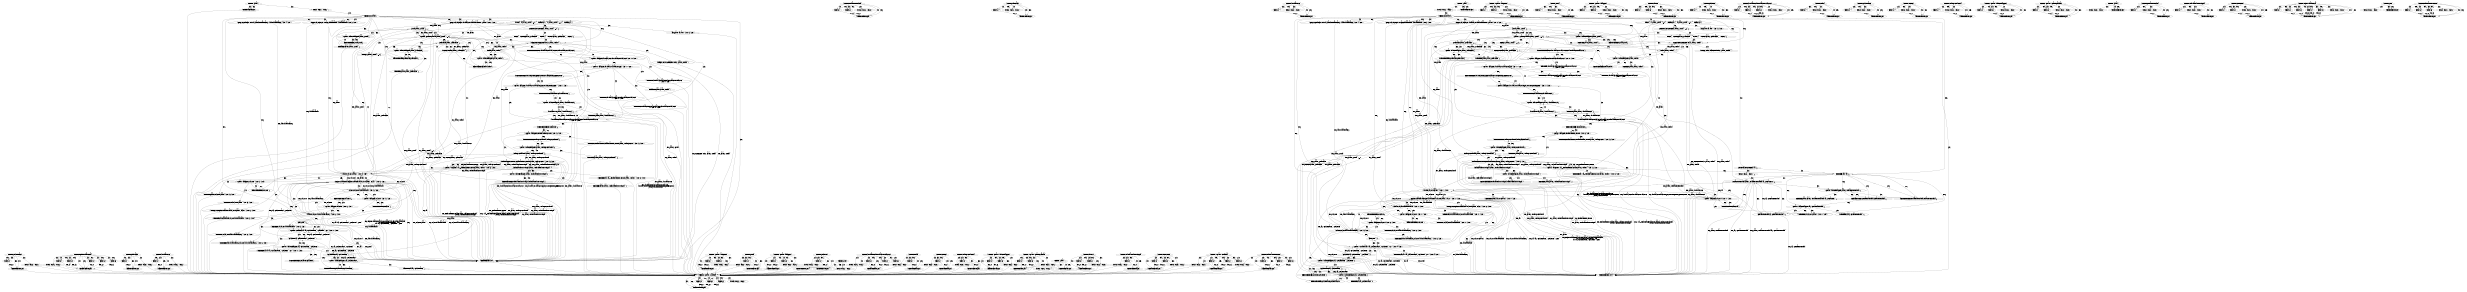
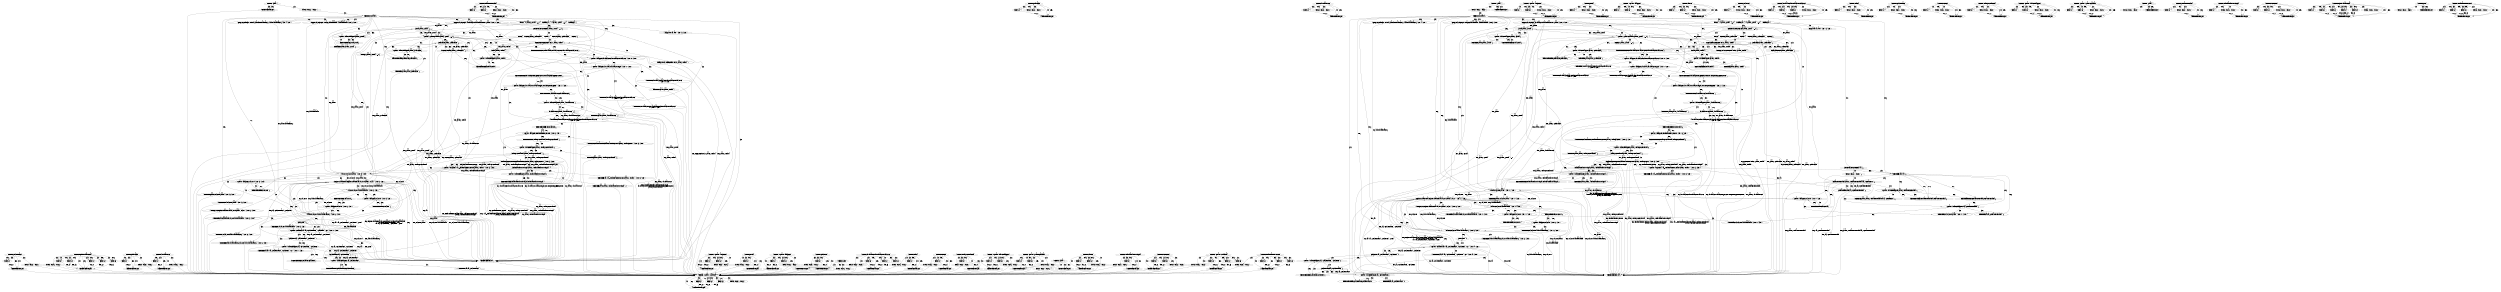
(1797, 212) -> (1854, 215)
